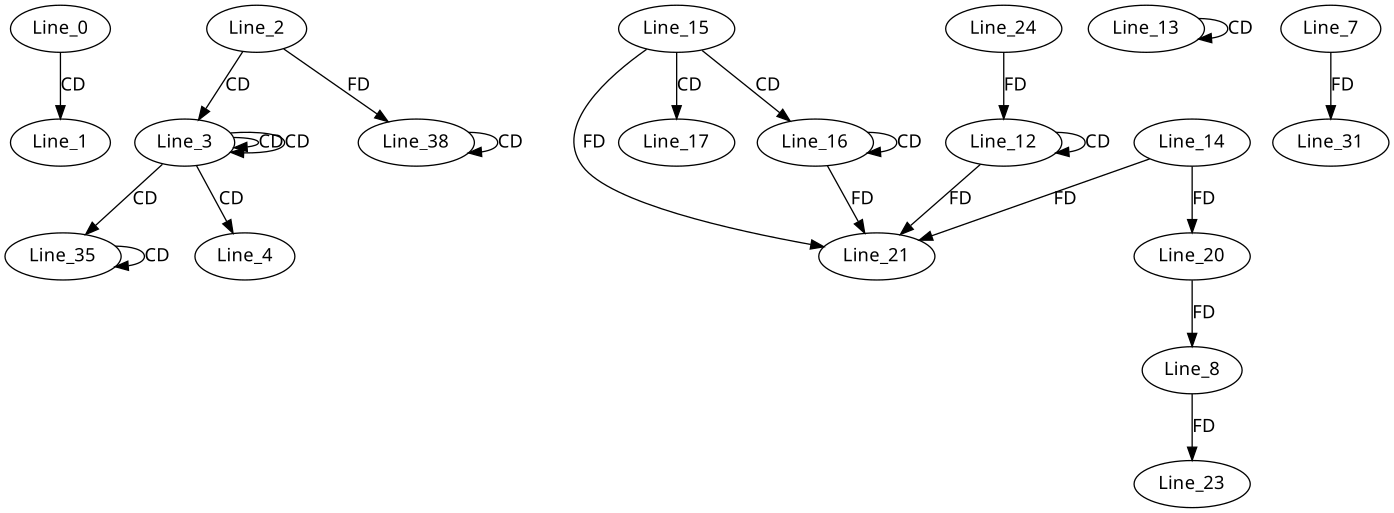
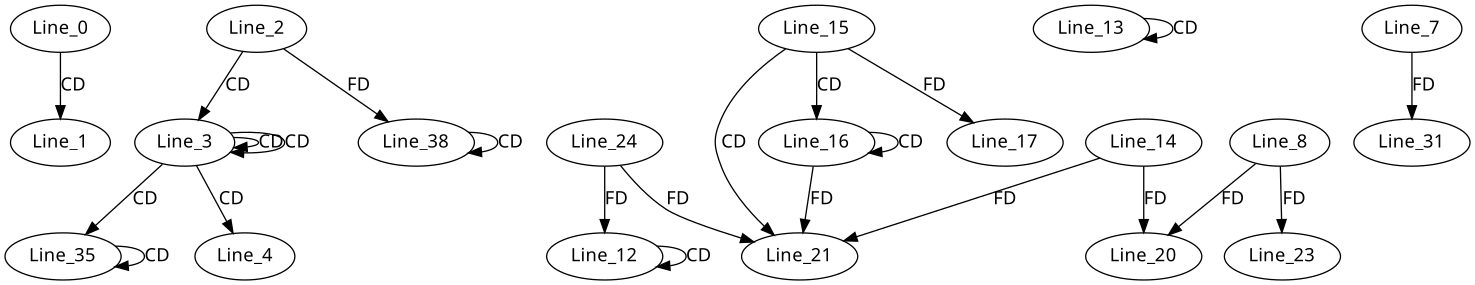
(690, 86) -> (935, 86)
(595, 143) -> (734, 143)
(946, 195) -> (673, 213)
(1192, 307) -> (1217, 195)
